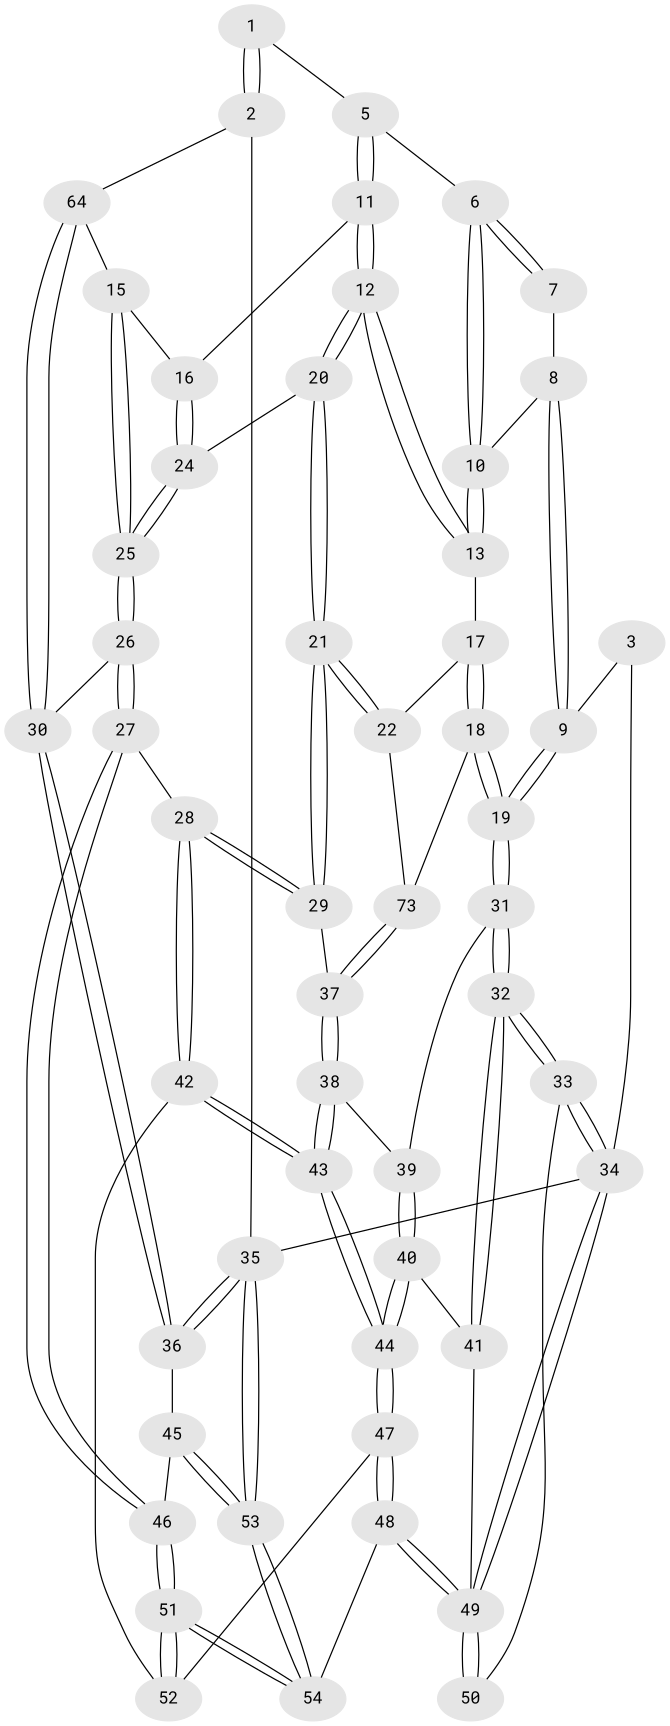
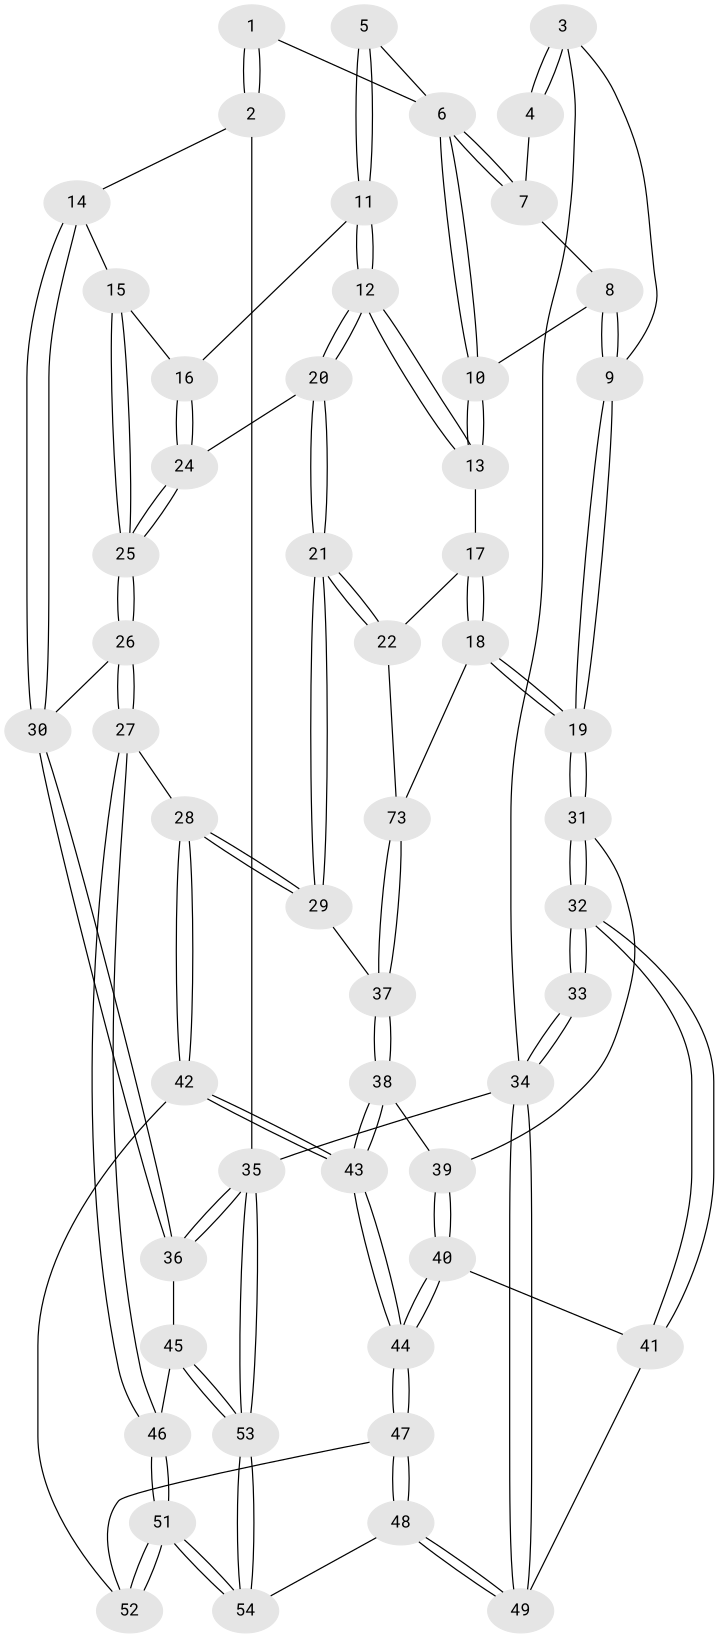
(309, 71) -> (347, 71)
none -> (530, 115)
(77, 203) -> (77, 203)
(471, 1699) -> none
